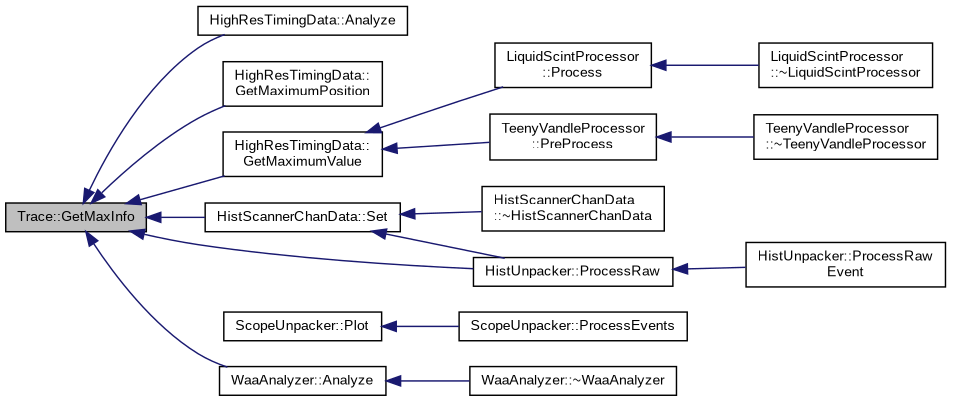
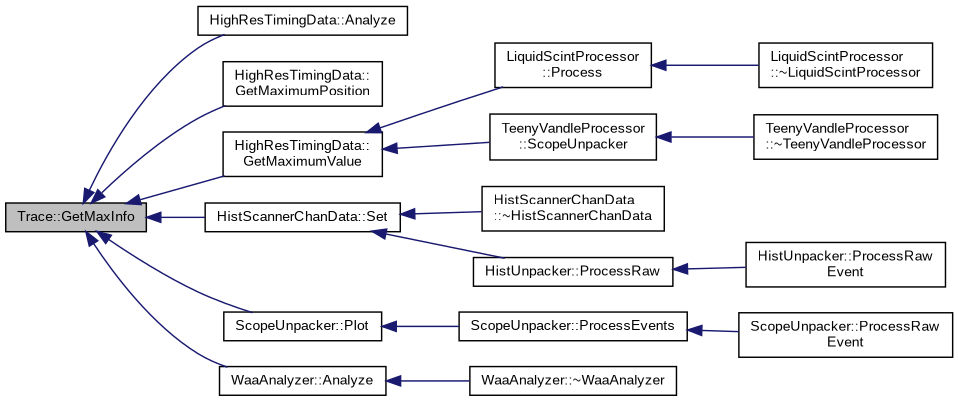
(573, 137) -> (573, 137)
(308, 258) -> (178, 282)
none -> (846, 335)
